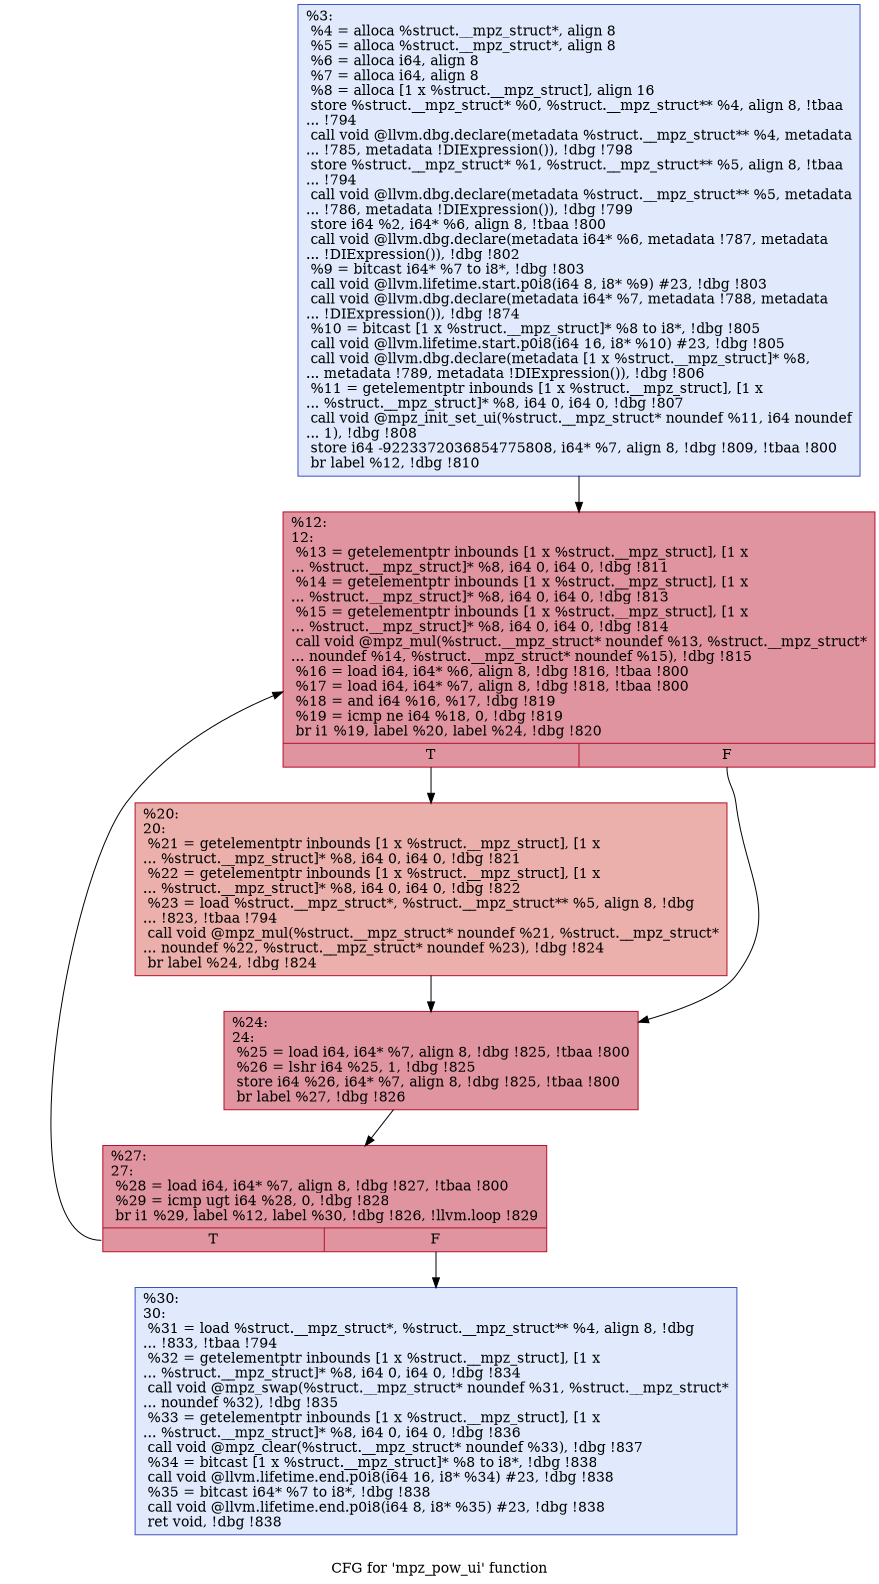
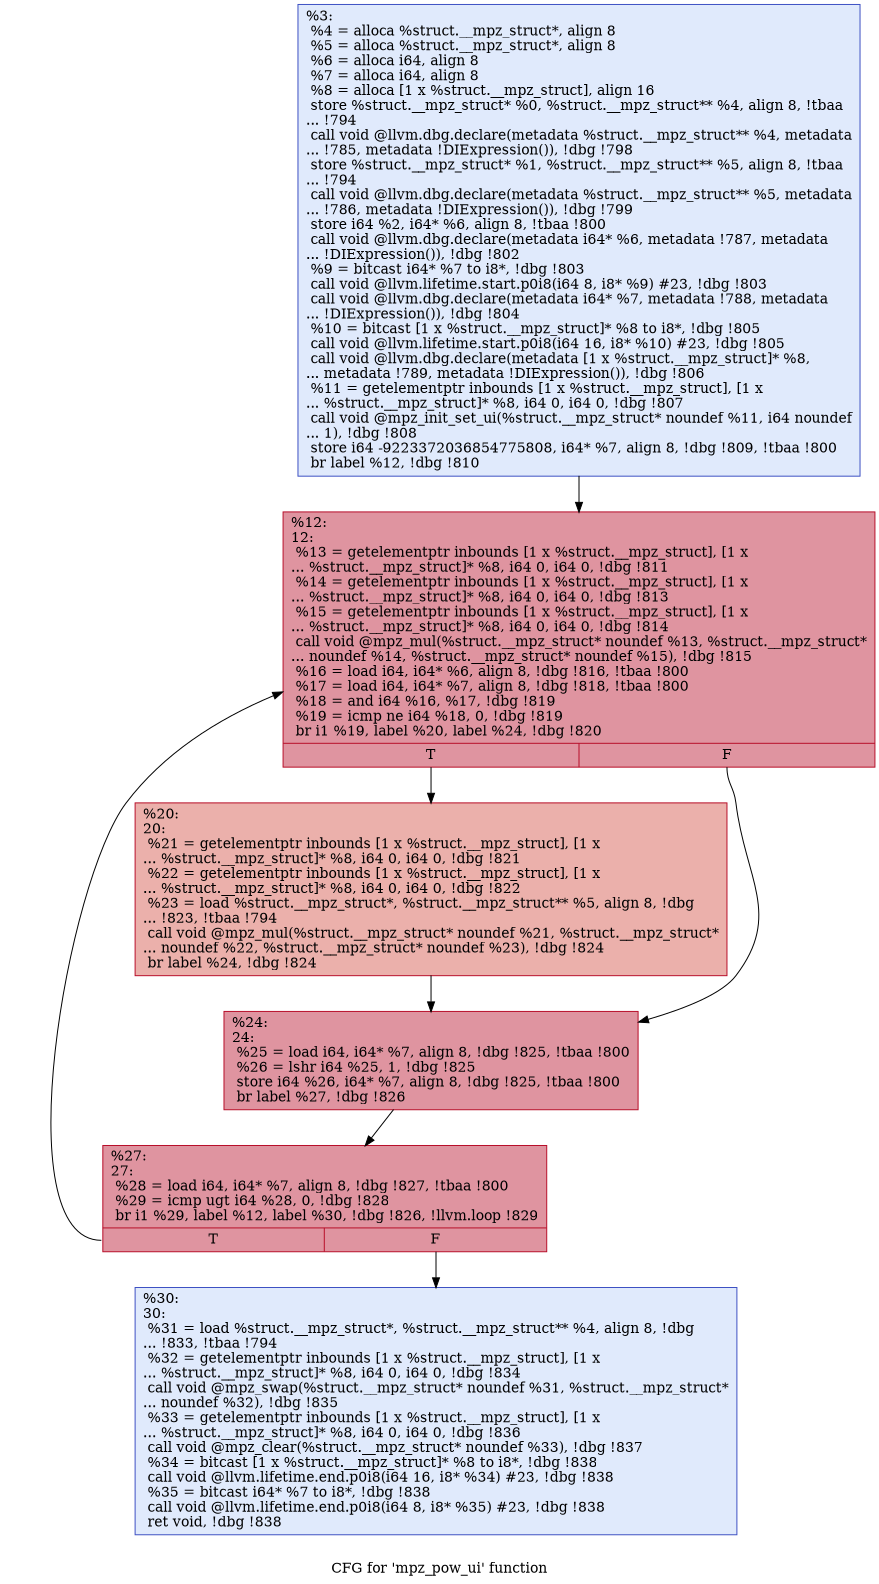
(413, 314) -> (413, 314)
